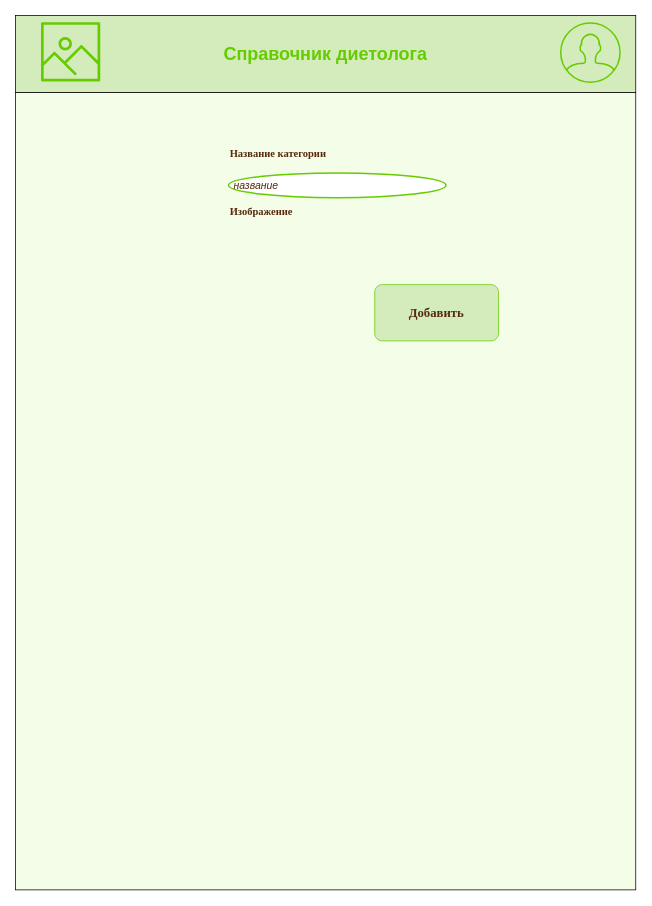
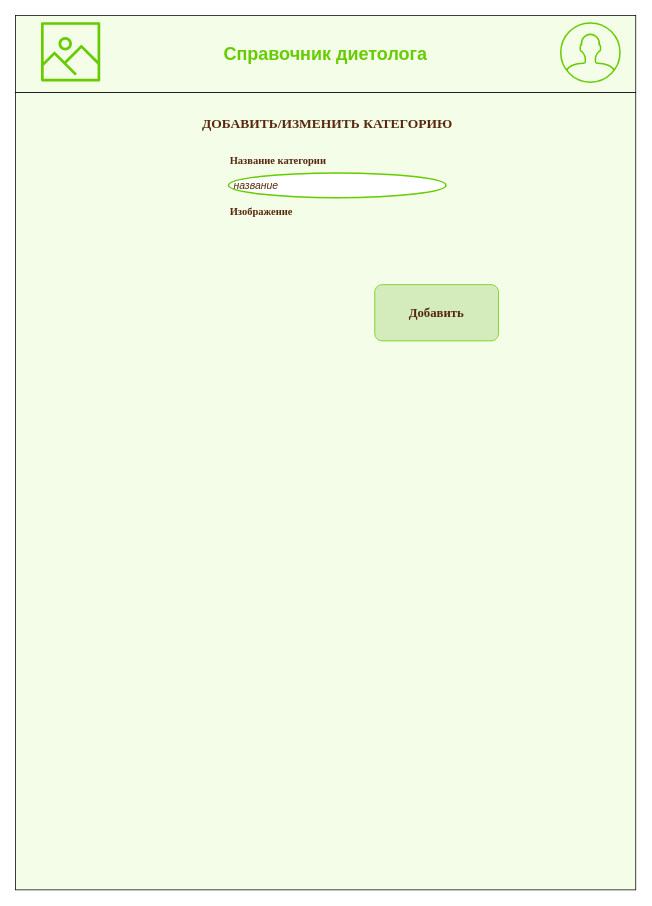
(326, 54) -> (326, 54)
none -> (327, 123)
(318, 154) -> (318, 162)
